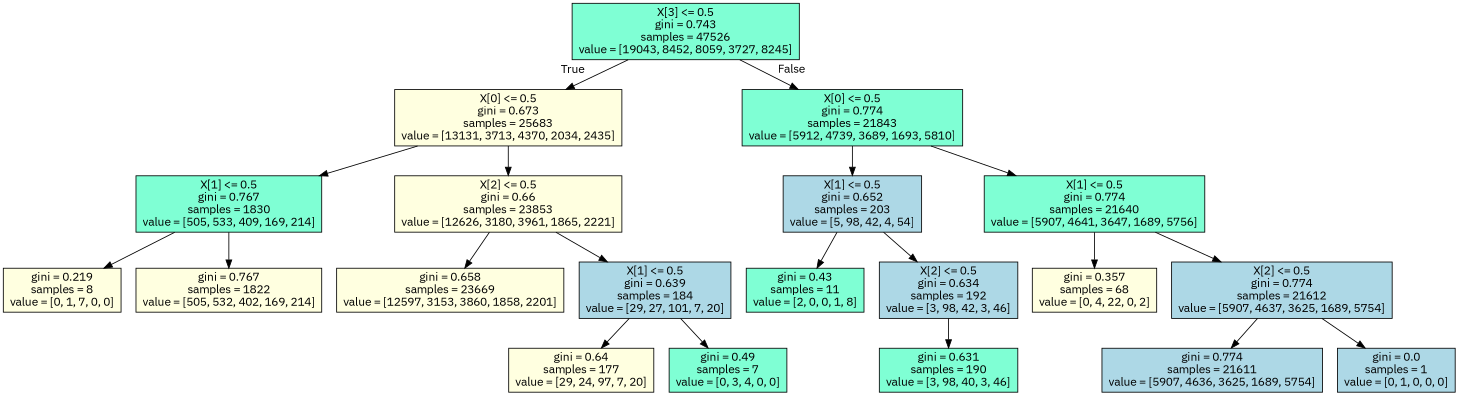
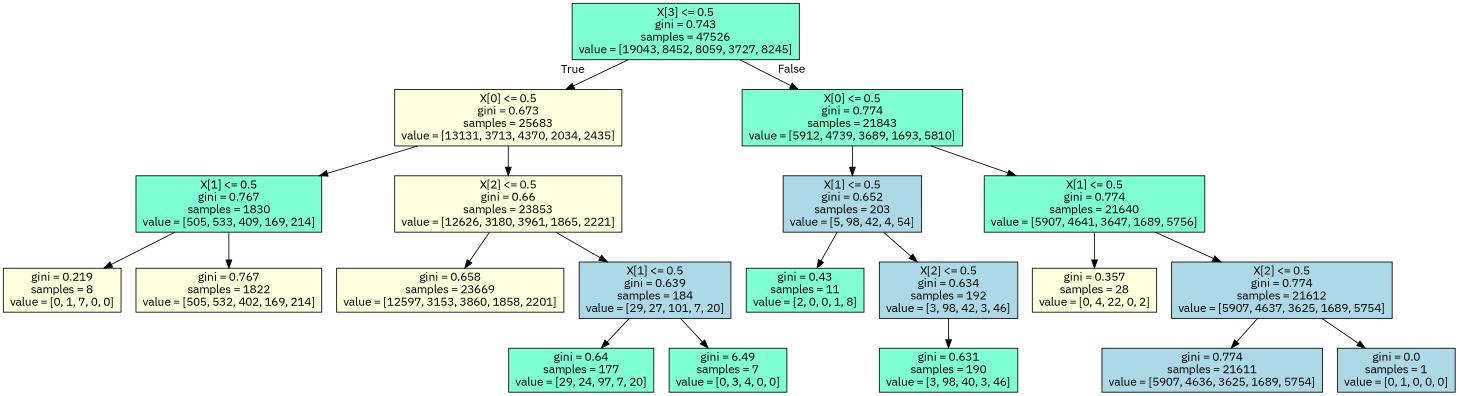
(1094, 290) -> (1094, 290)
(581, 370) -> (581, 370)
(728, 370) -> (728, 370)
